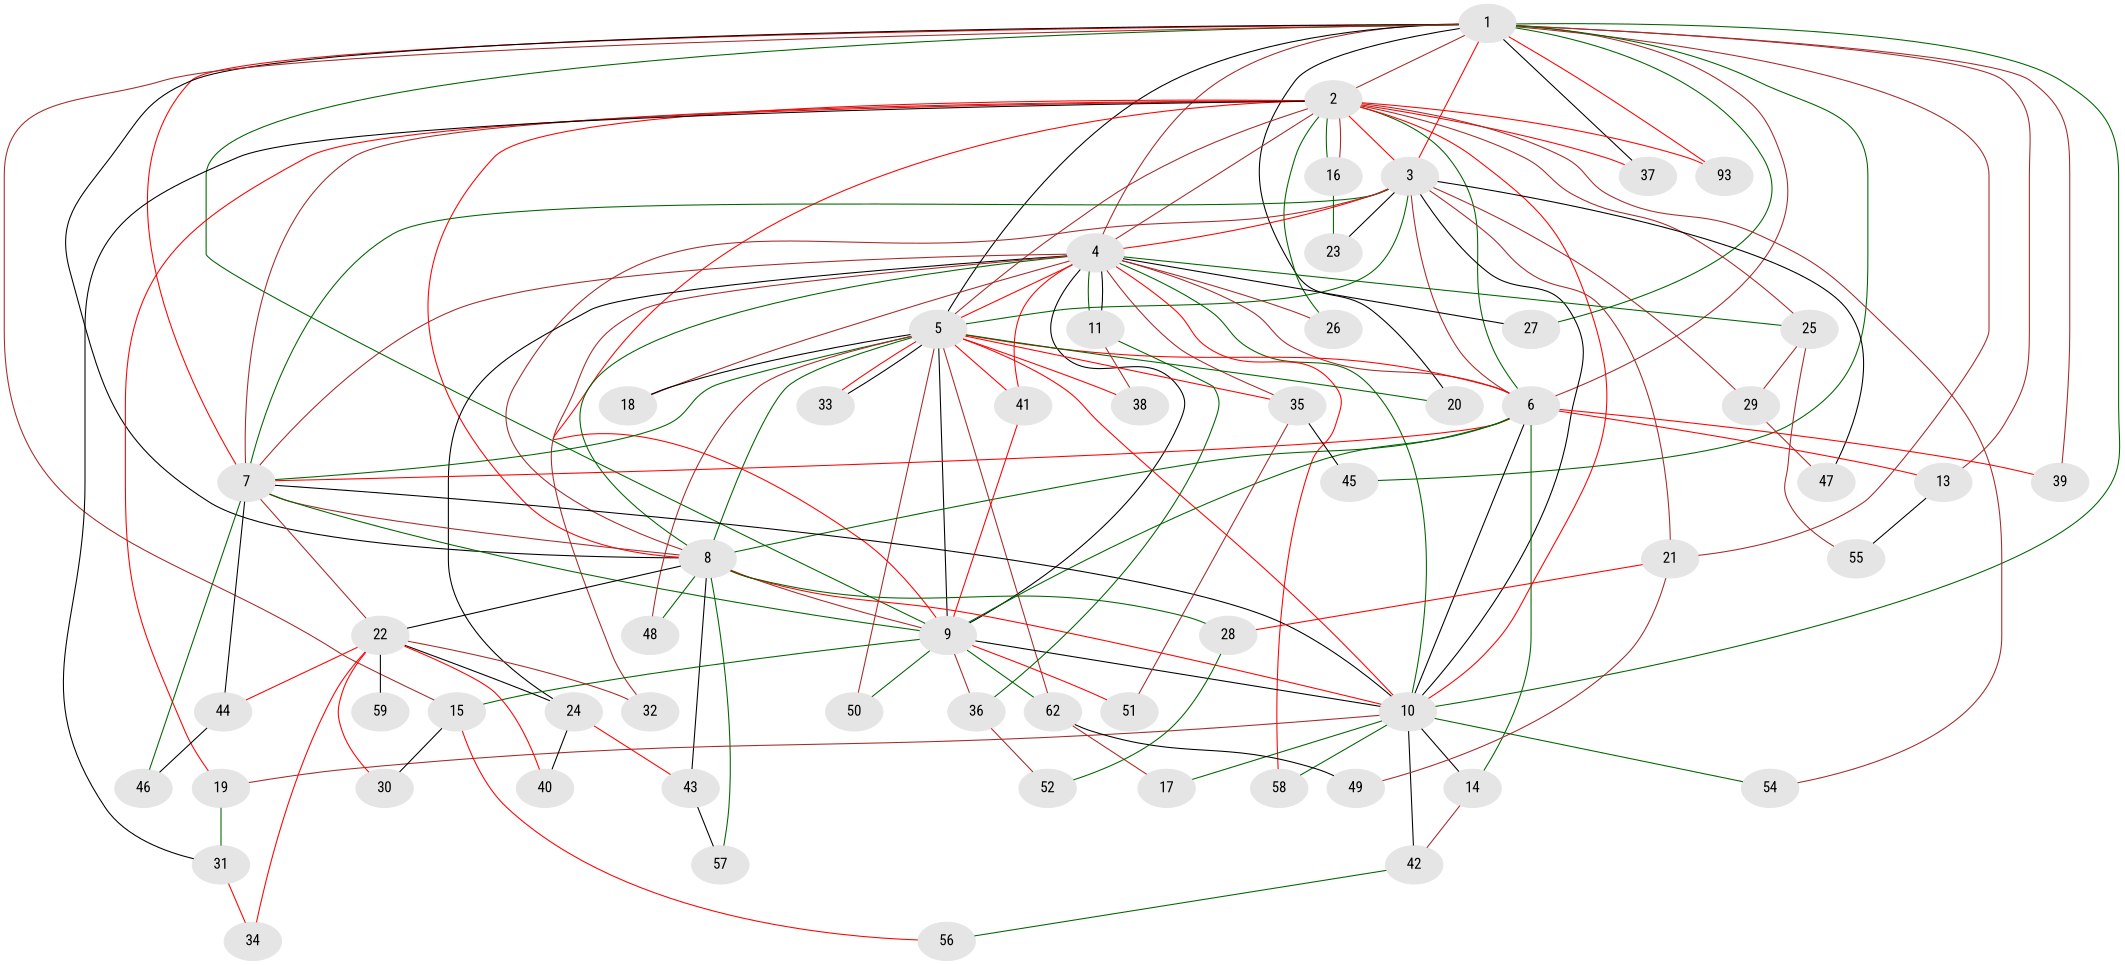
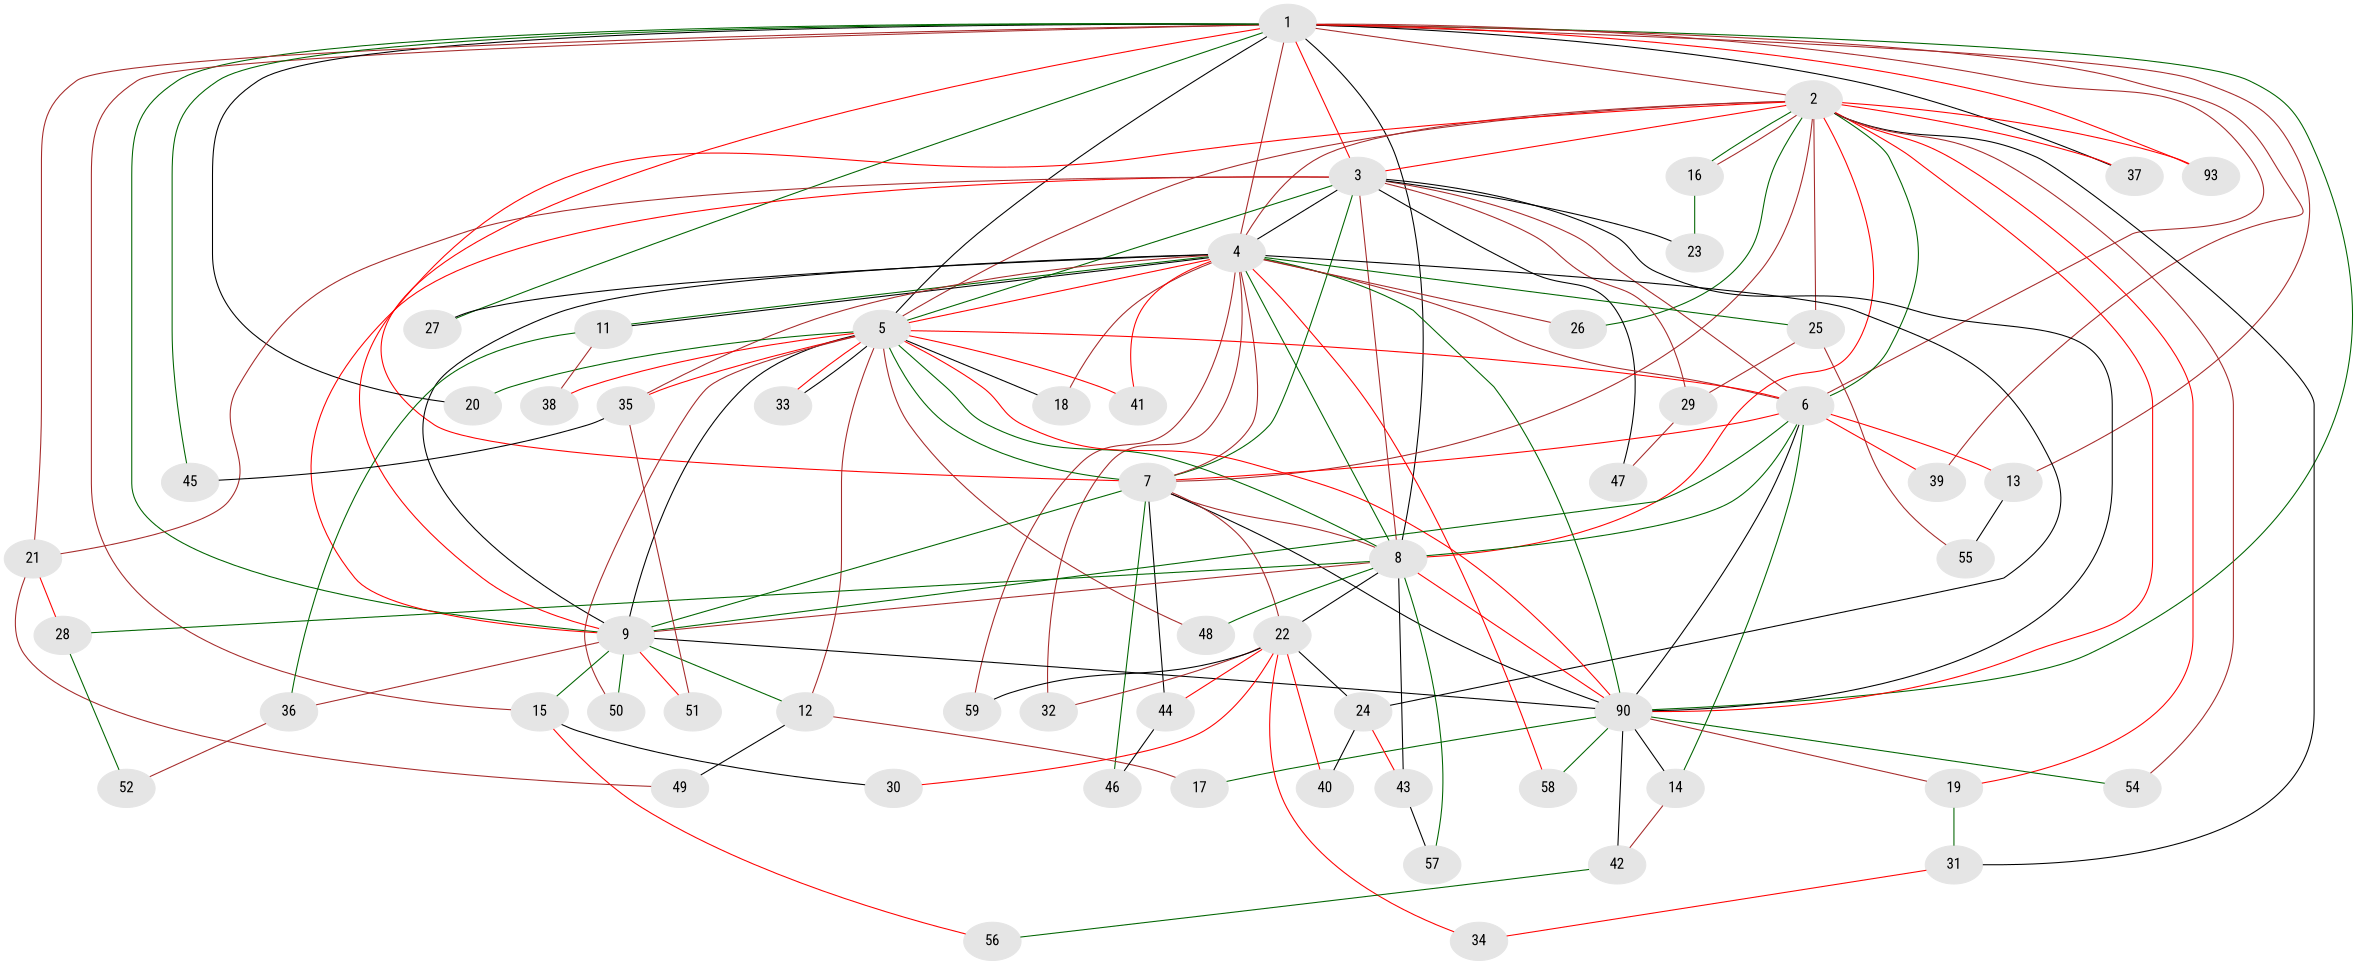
(1257, 225) -> (1297, 215)
none -> (1087, 458)
(985, 521) -> (577, 233)
(1053, 712) -> (805, 712)
(1408, 712) -> (1624, 712)
